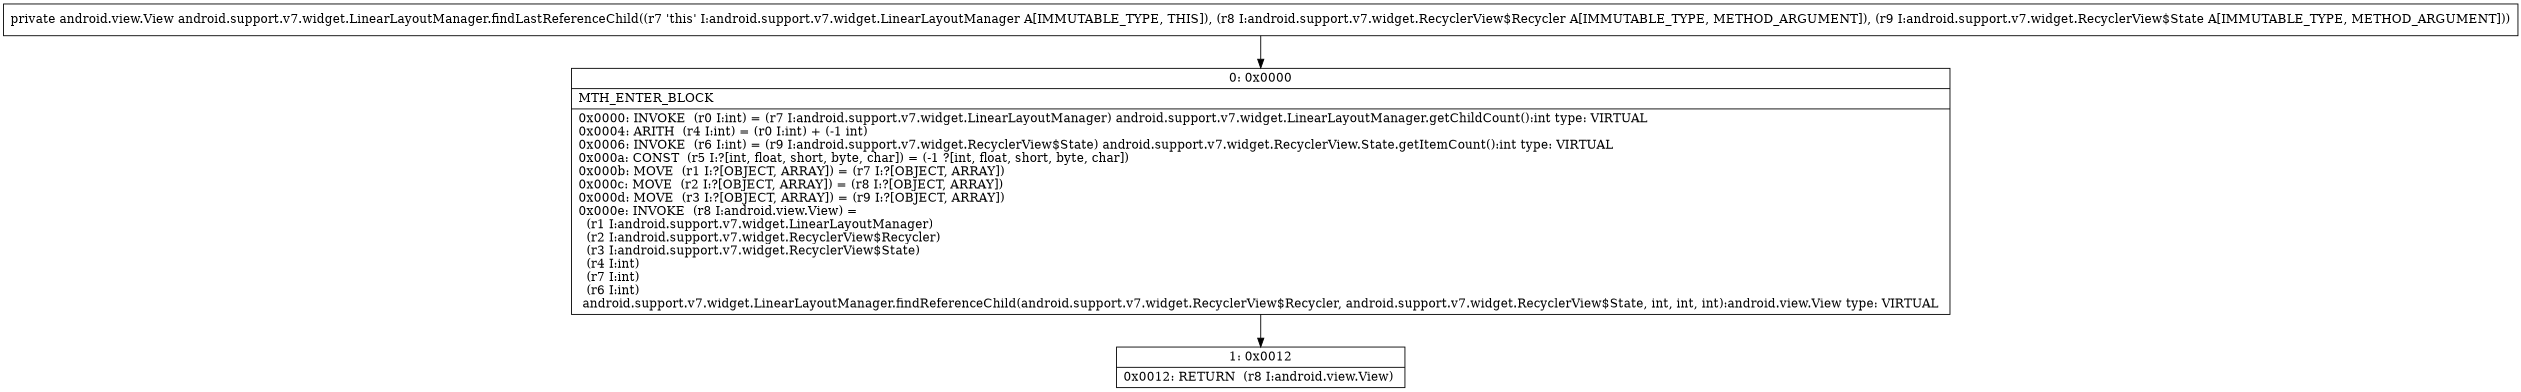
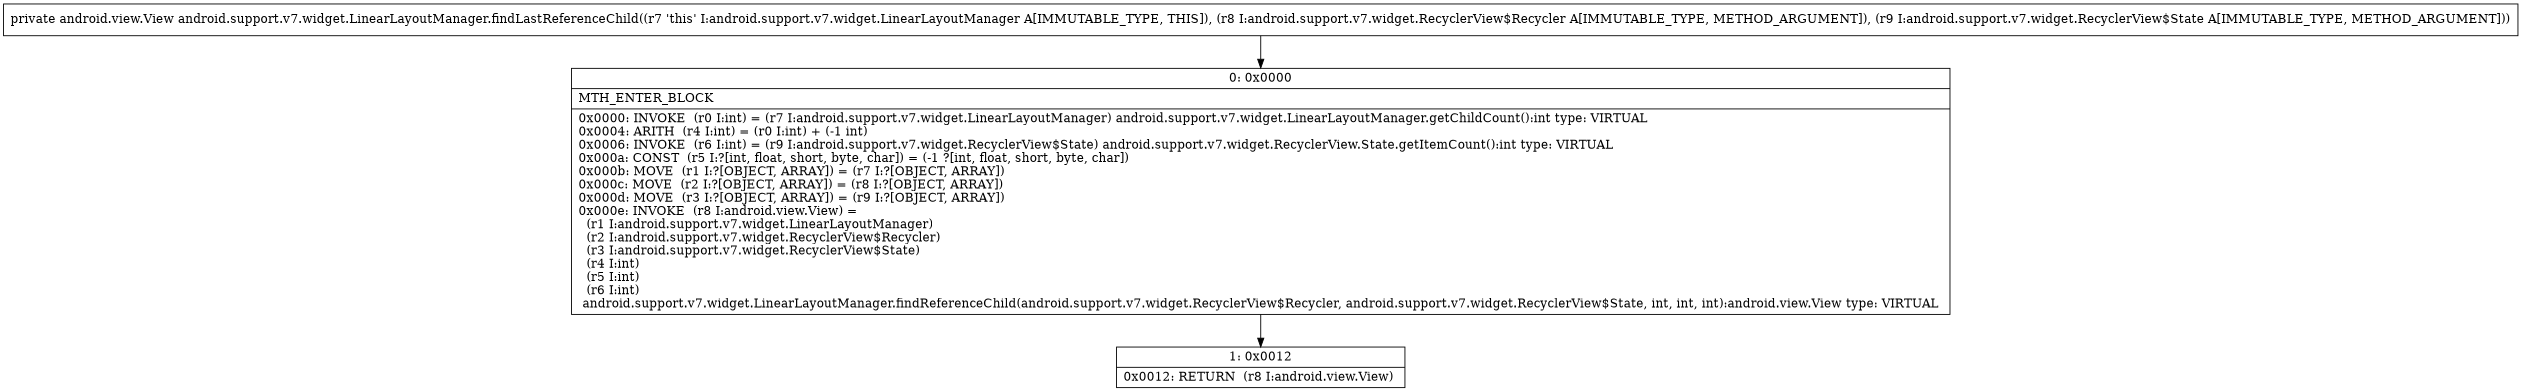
(609, 277) -> (609, 277)
